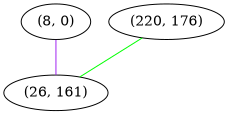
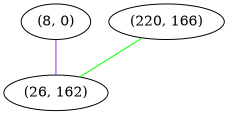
(167, 22) -> (167, 22)
(56, 93) -> (56, 93)
